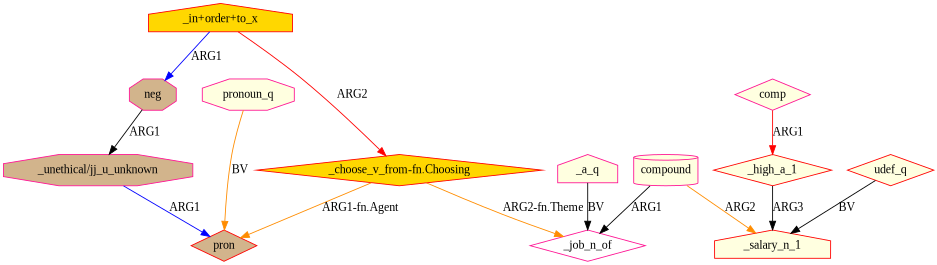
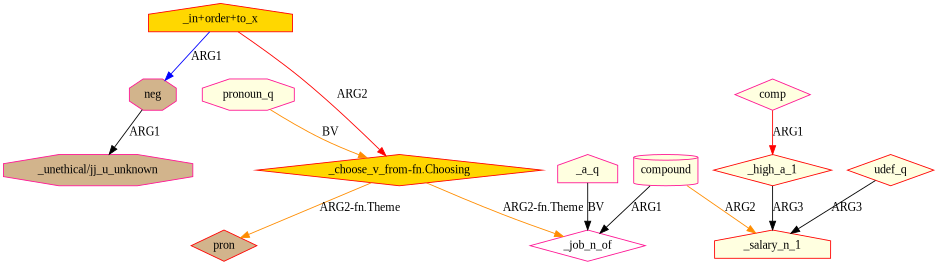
(230, 165) -> (313, 135)
(360, 208) -> (360, 208)
(847, 208) -> (847, 208)
(163, 209) -> none
